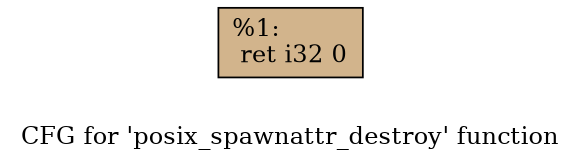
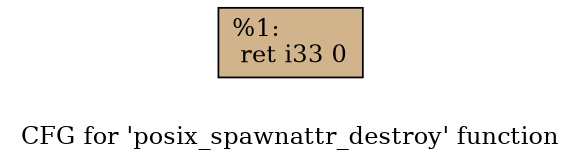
(291, 55) -> (291, 55)
